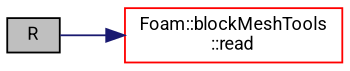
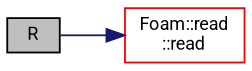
(234, 35) -> (185, 35)
